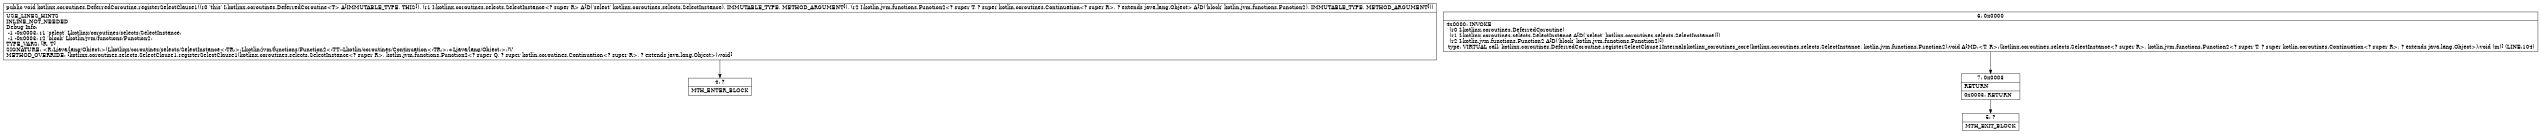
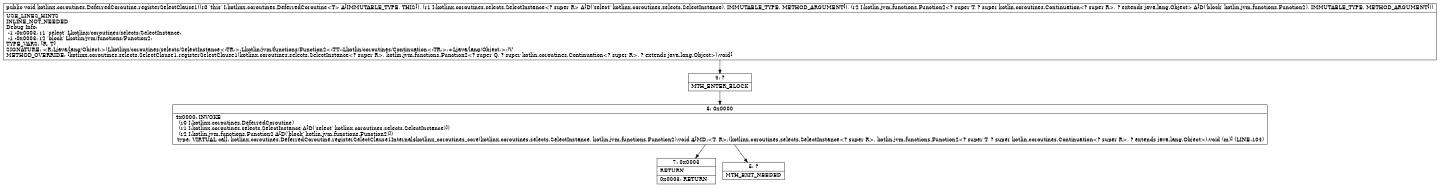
none -> (720, 96)
(1991, 105) -> (740, 152)
(1991, 126) -> (754, 175)
